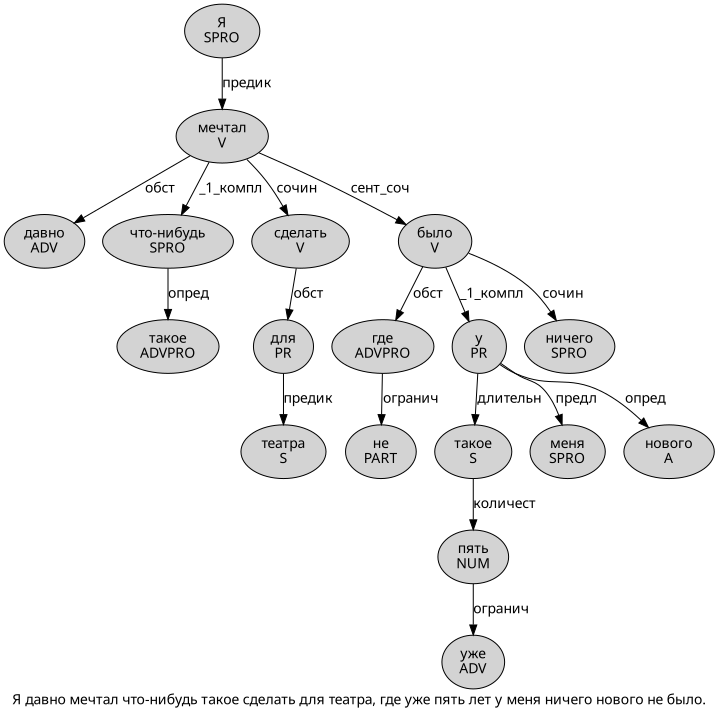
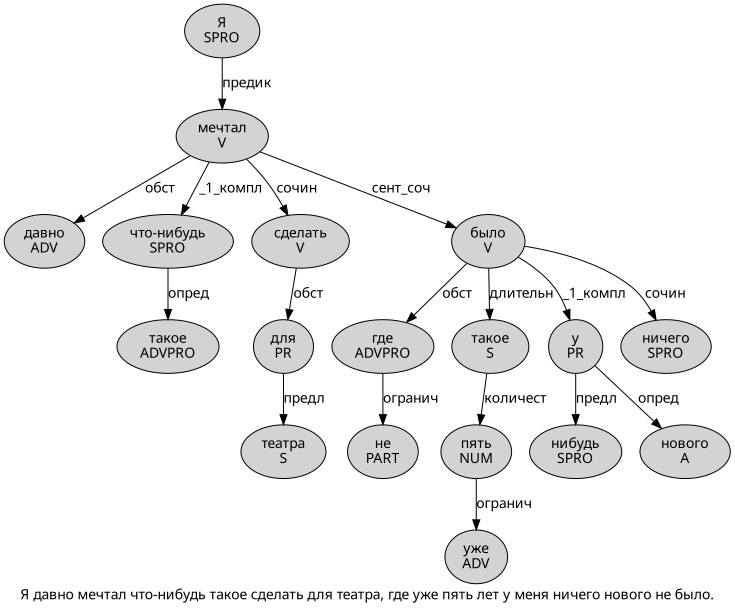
(477, 394) -> (489, 289)
(308, 399) -> (305, 399)
(568, 452) -> (576, 452)
